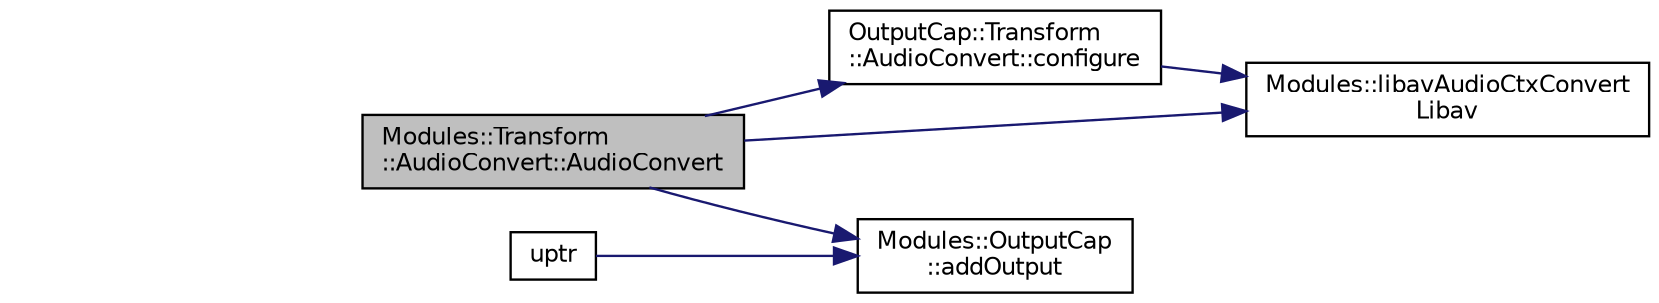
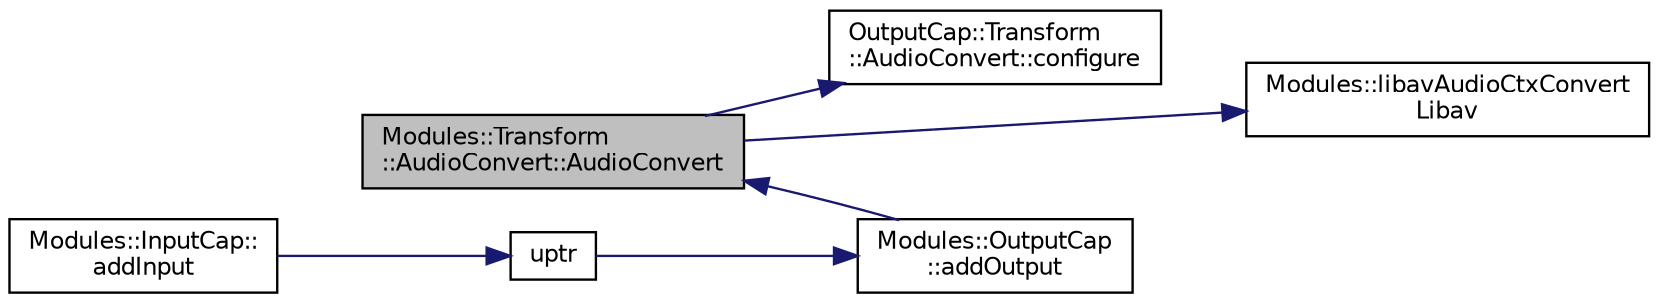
(1191, 70) -> none
(742, 212) -> (834, 202)
none -> (143, 256)
